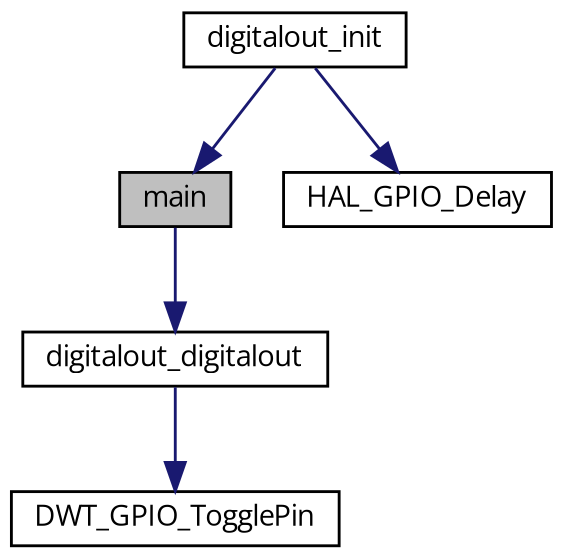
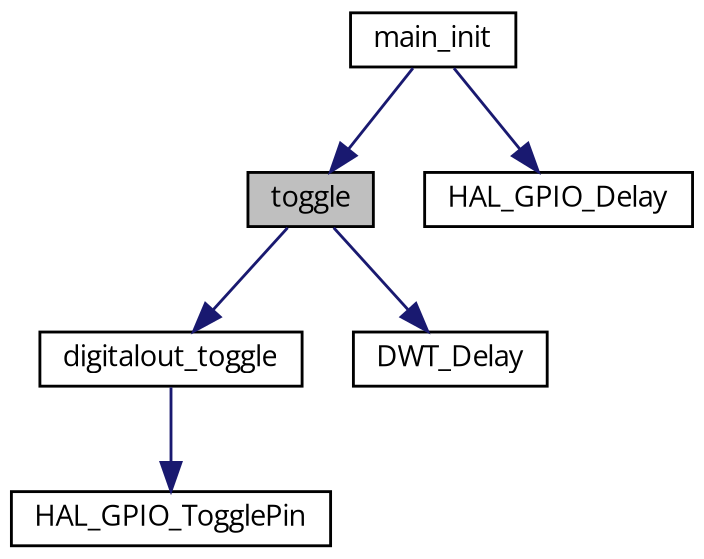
(295, 40) -> (433, 40)
(175, 199) -> (311, 199)
(175, 359) -> (171, 359)
none -> (450, 359)
(175, 519) -> (171, 519)
